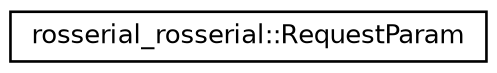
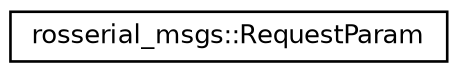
(248, 37) -> (229, 37)
